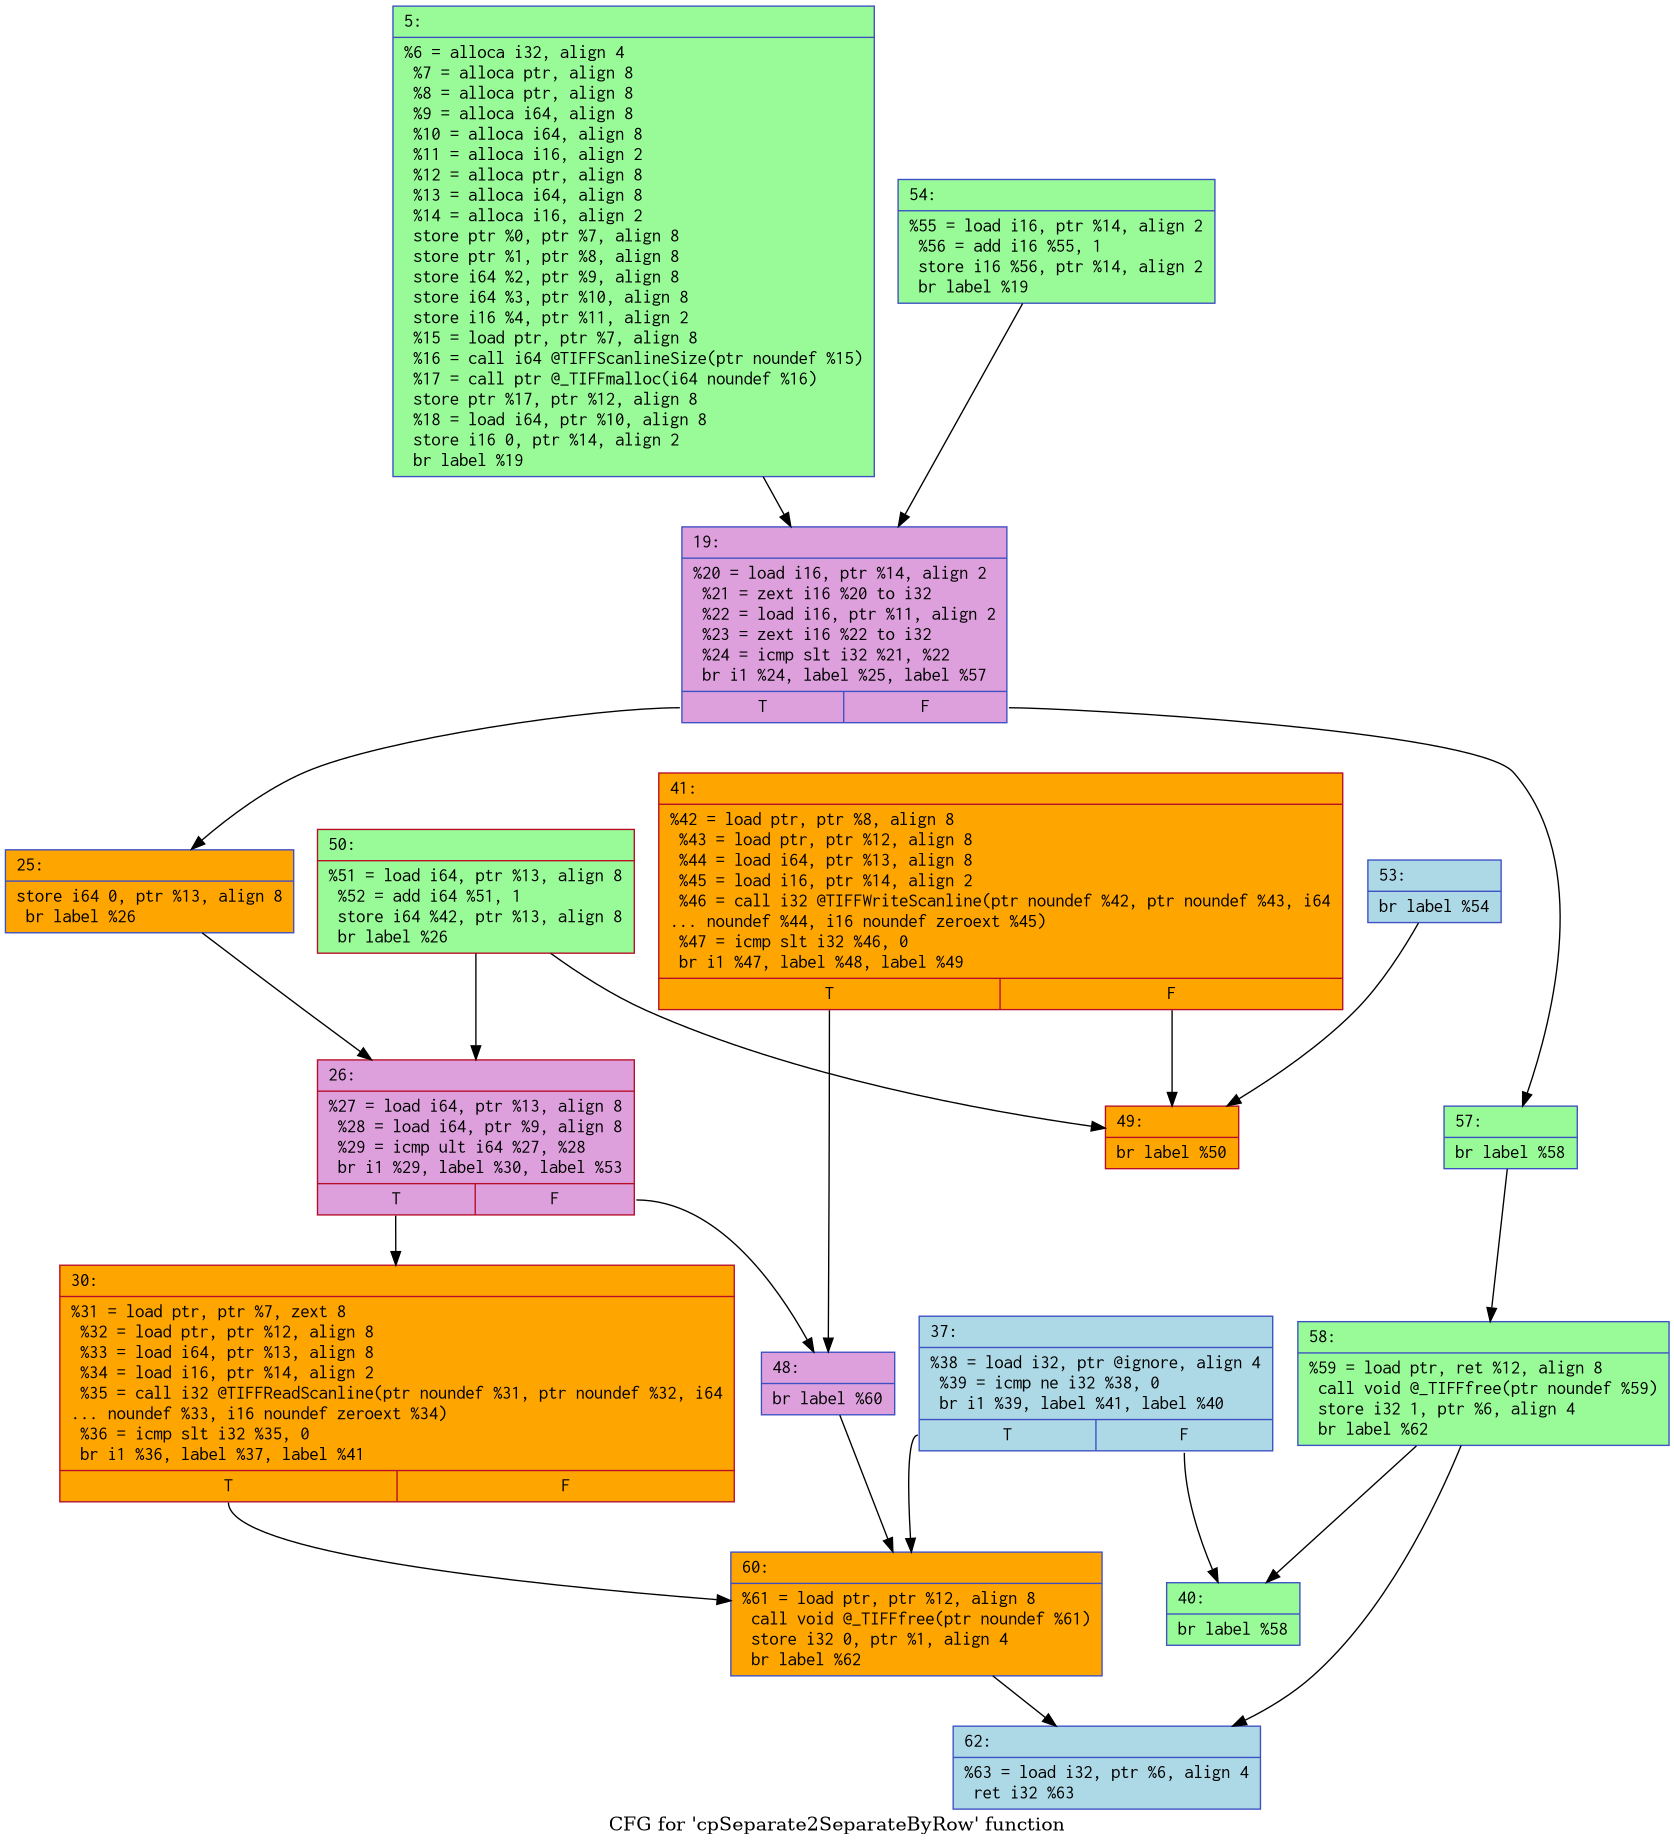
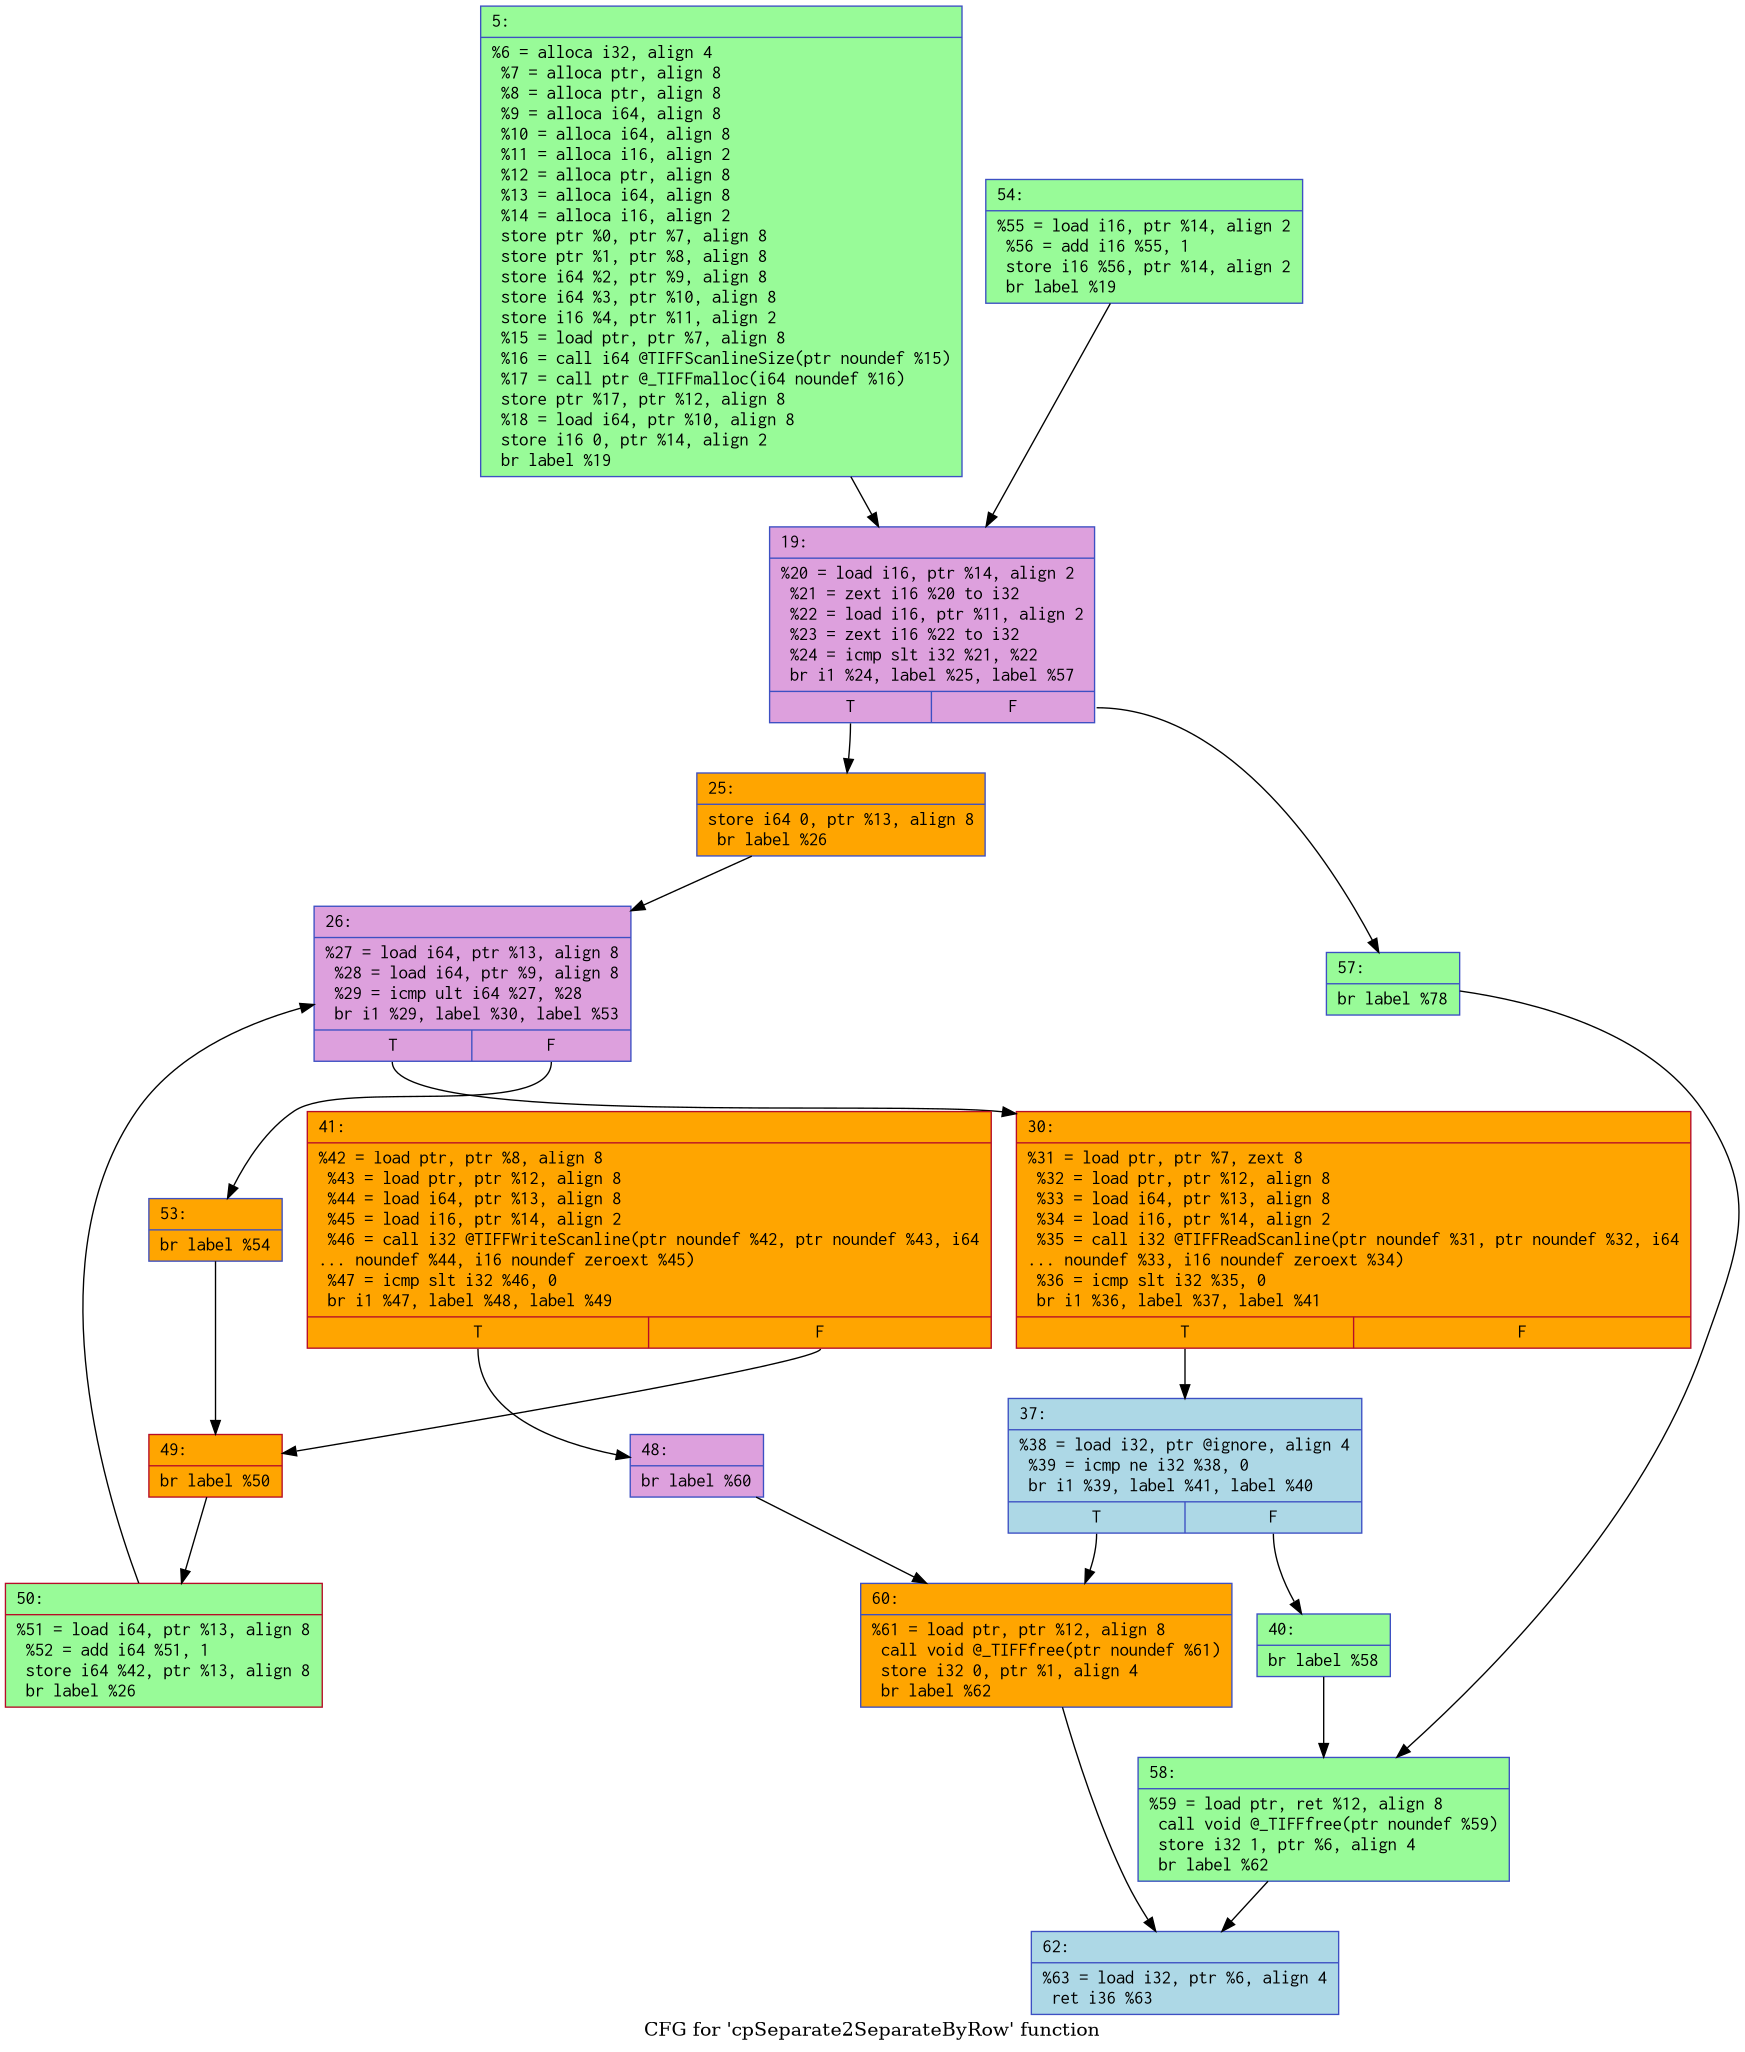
(1435, 891) -> (216, 1230)
(811, 1068) -> (196, 1534)
(476, 1137) -> (473, 984)
(1511, 1152) -> (1393, 999)
(738, 1248) -> (380, 1097)
(1347, 1509) -> (1324, 1710)
(465, 1574) -> (1185, 1367)
(1020, 1793) -> (1098, 1998)
